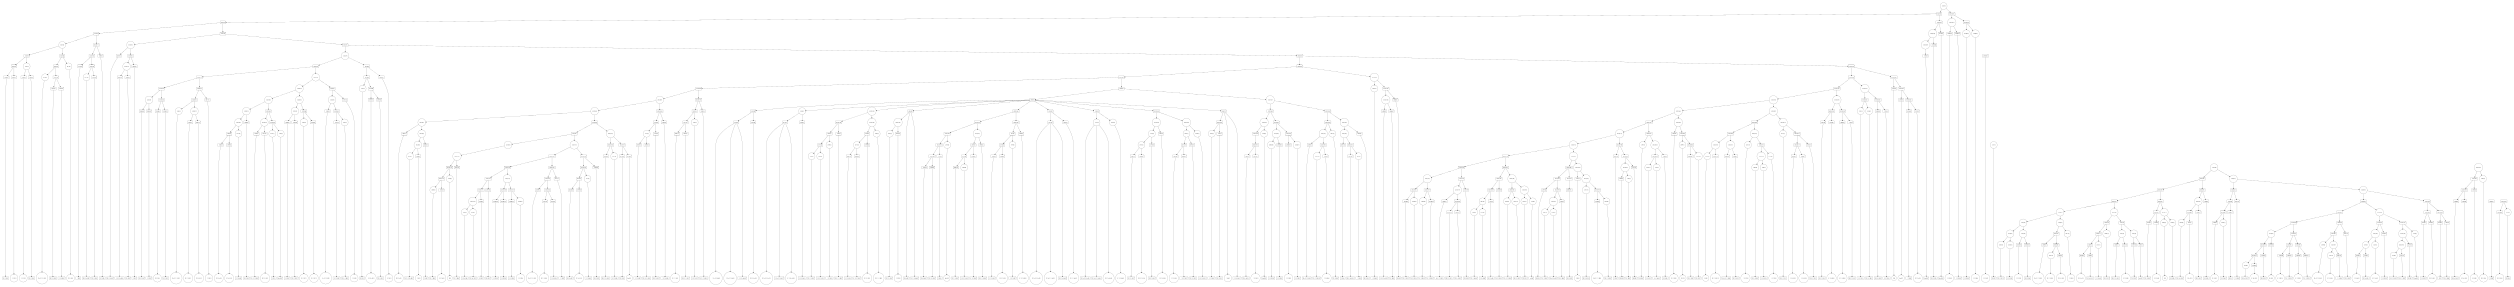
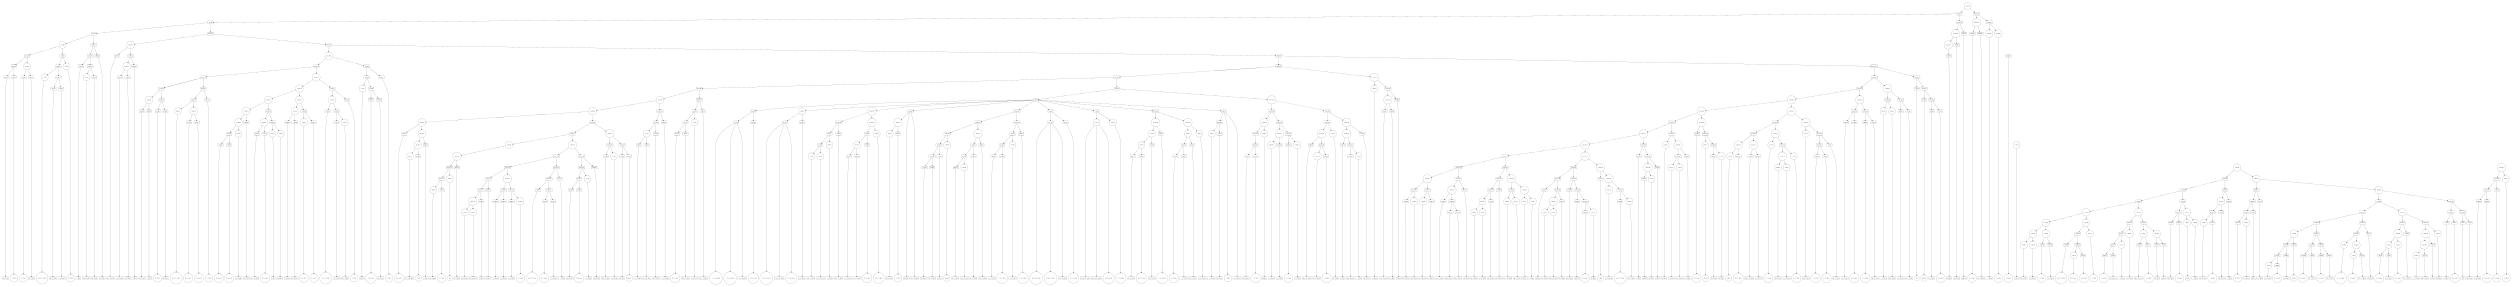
none -> (1577, 190)
